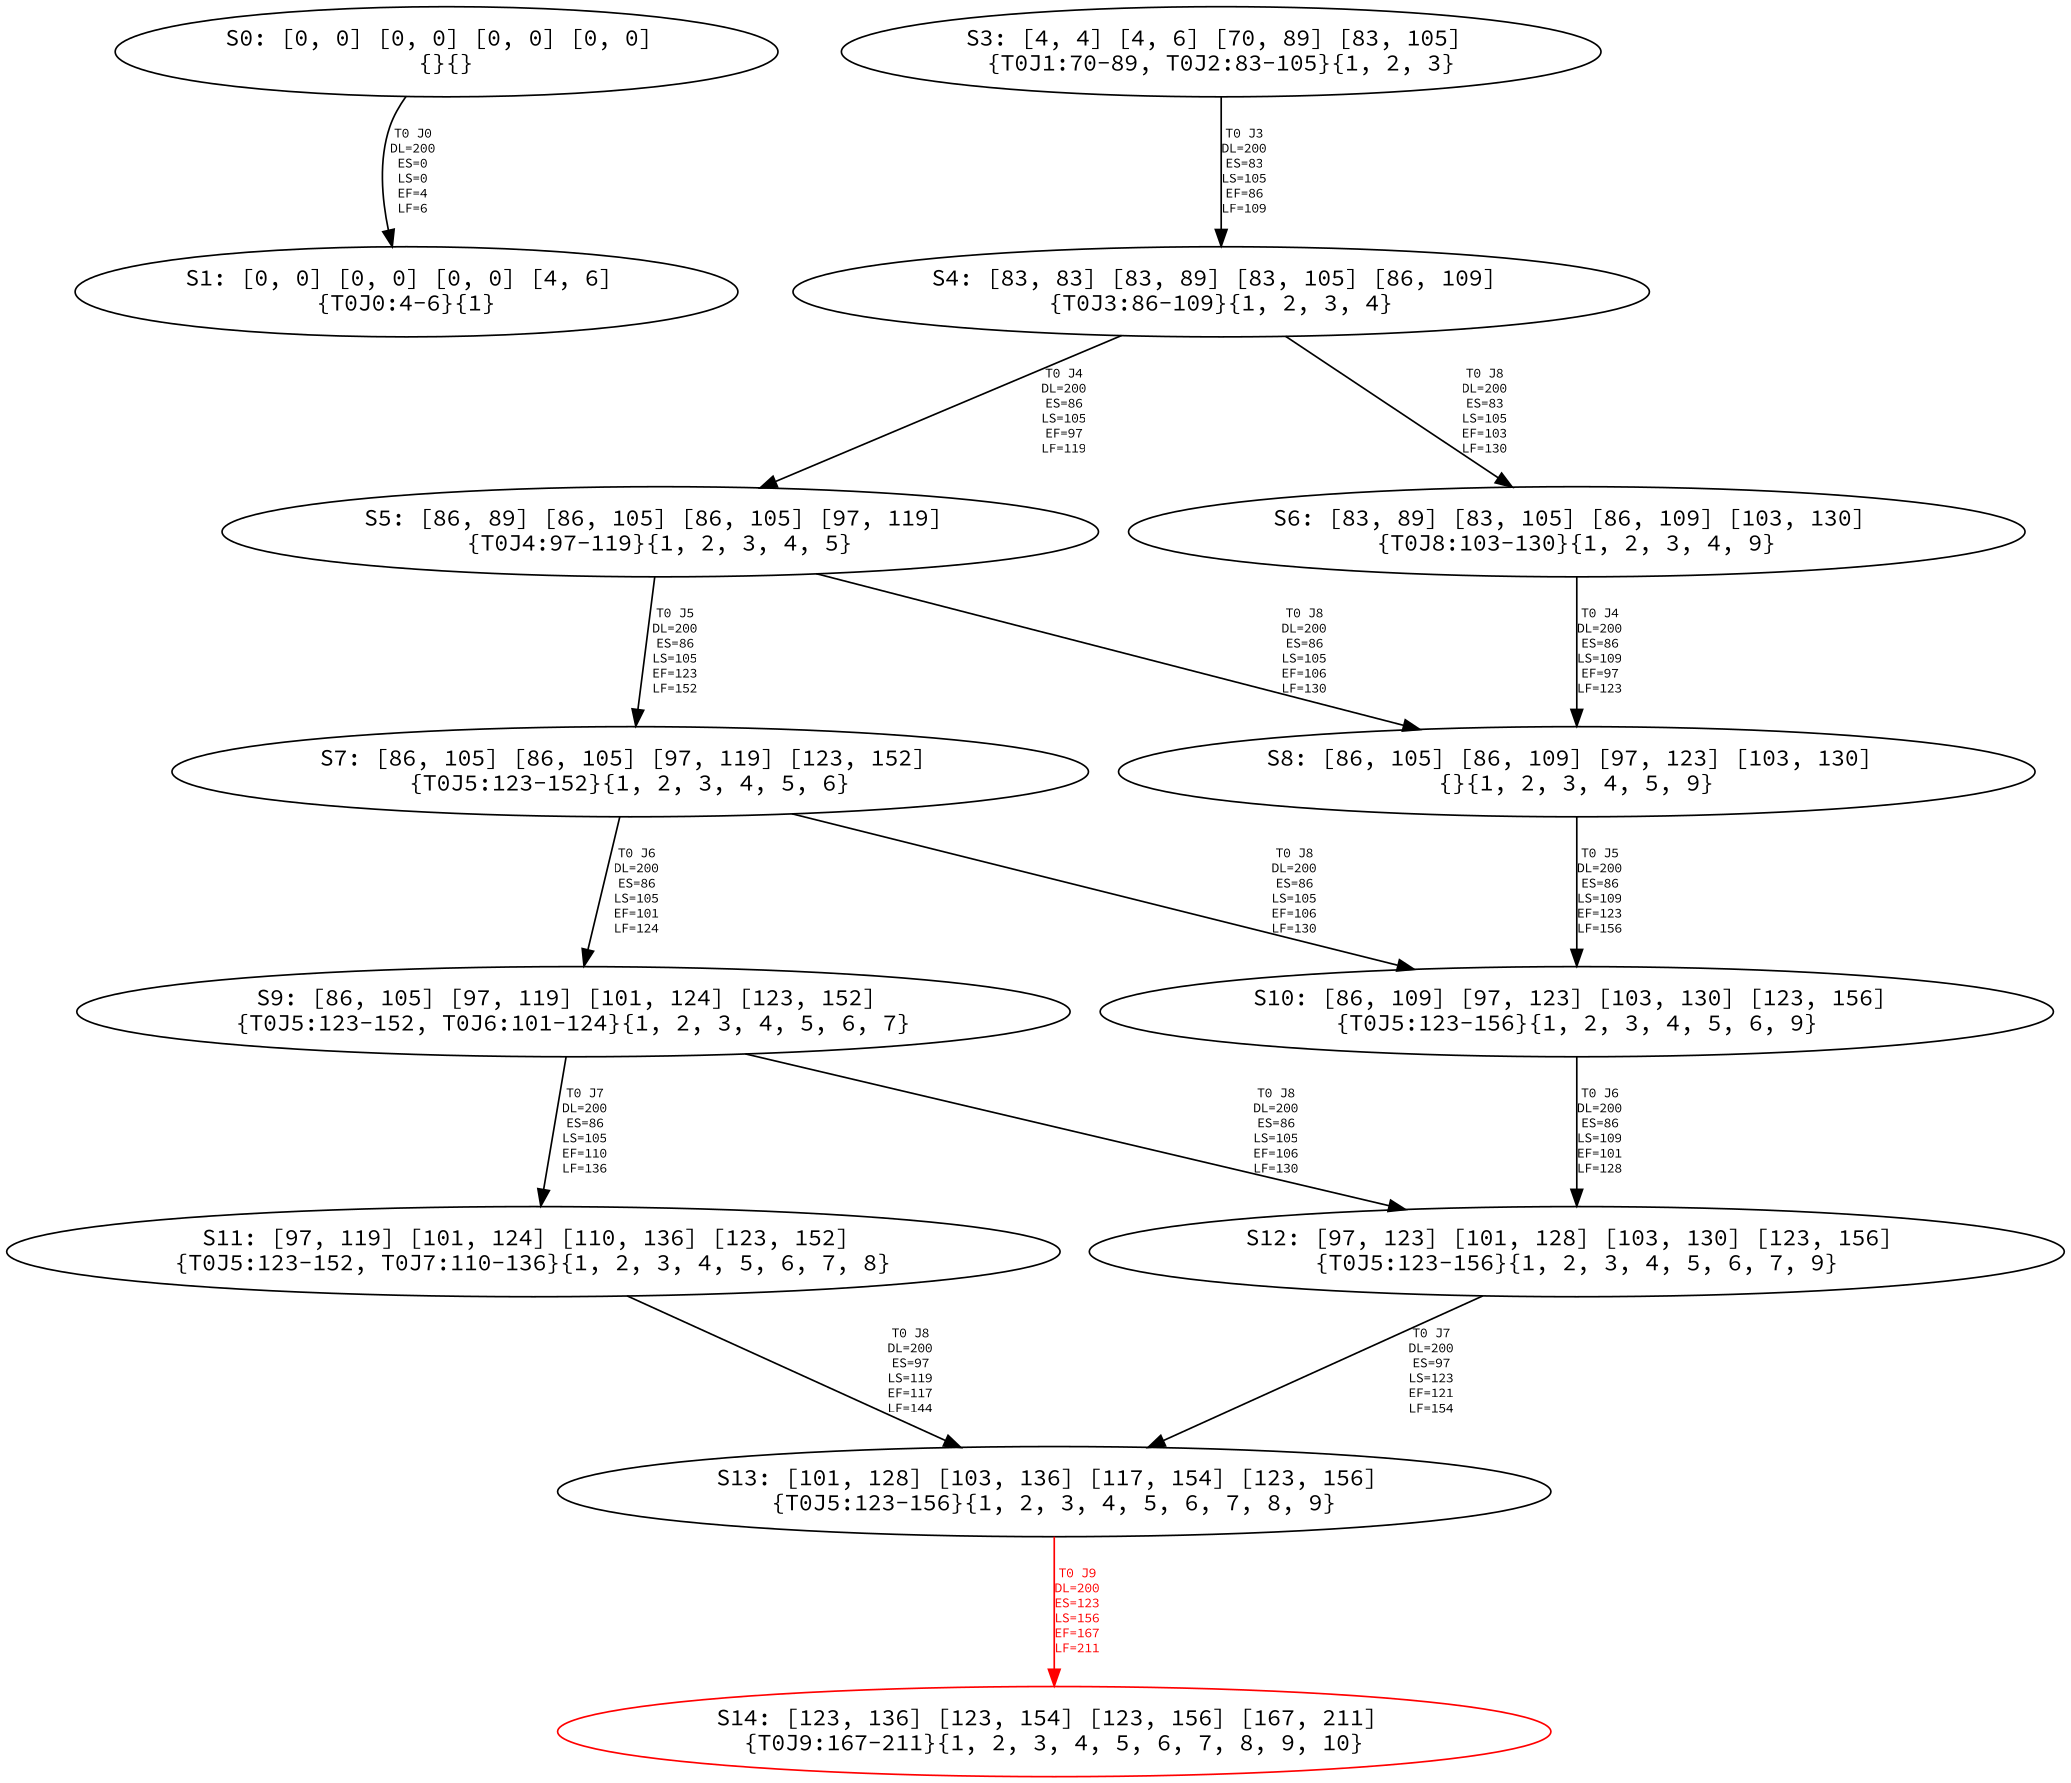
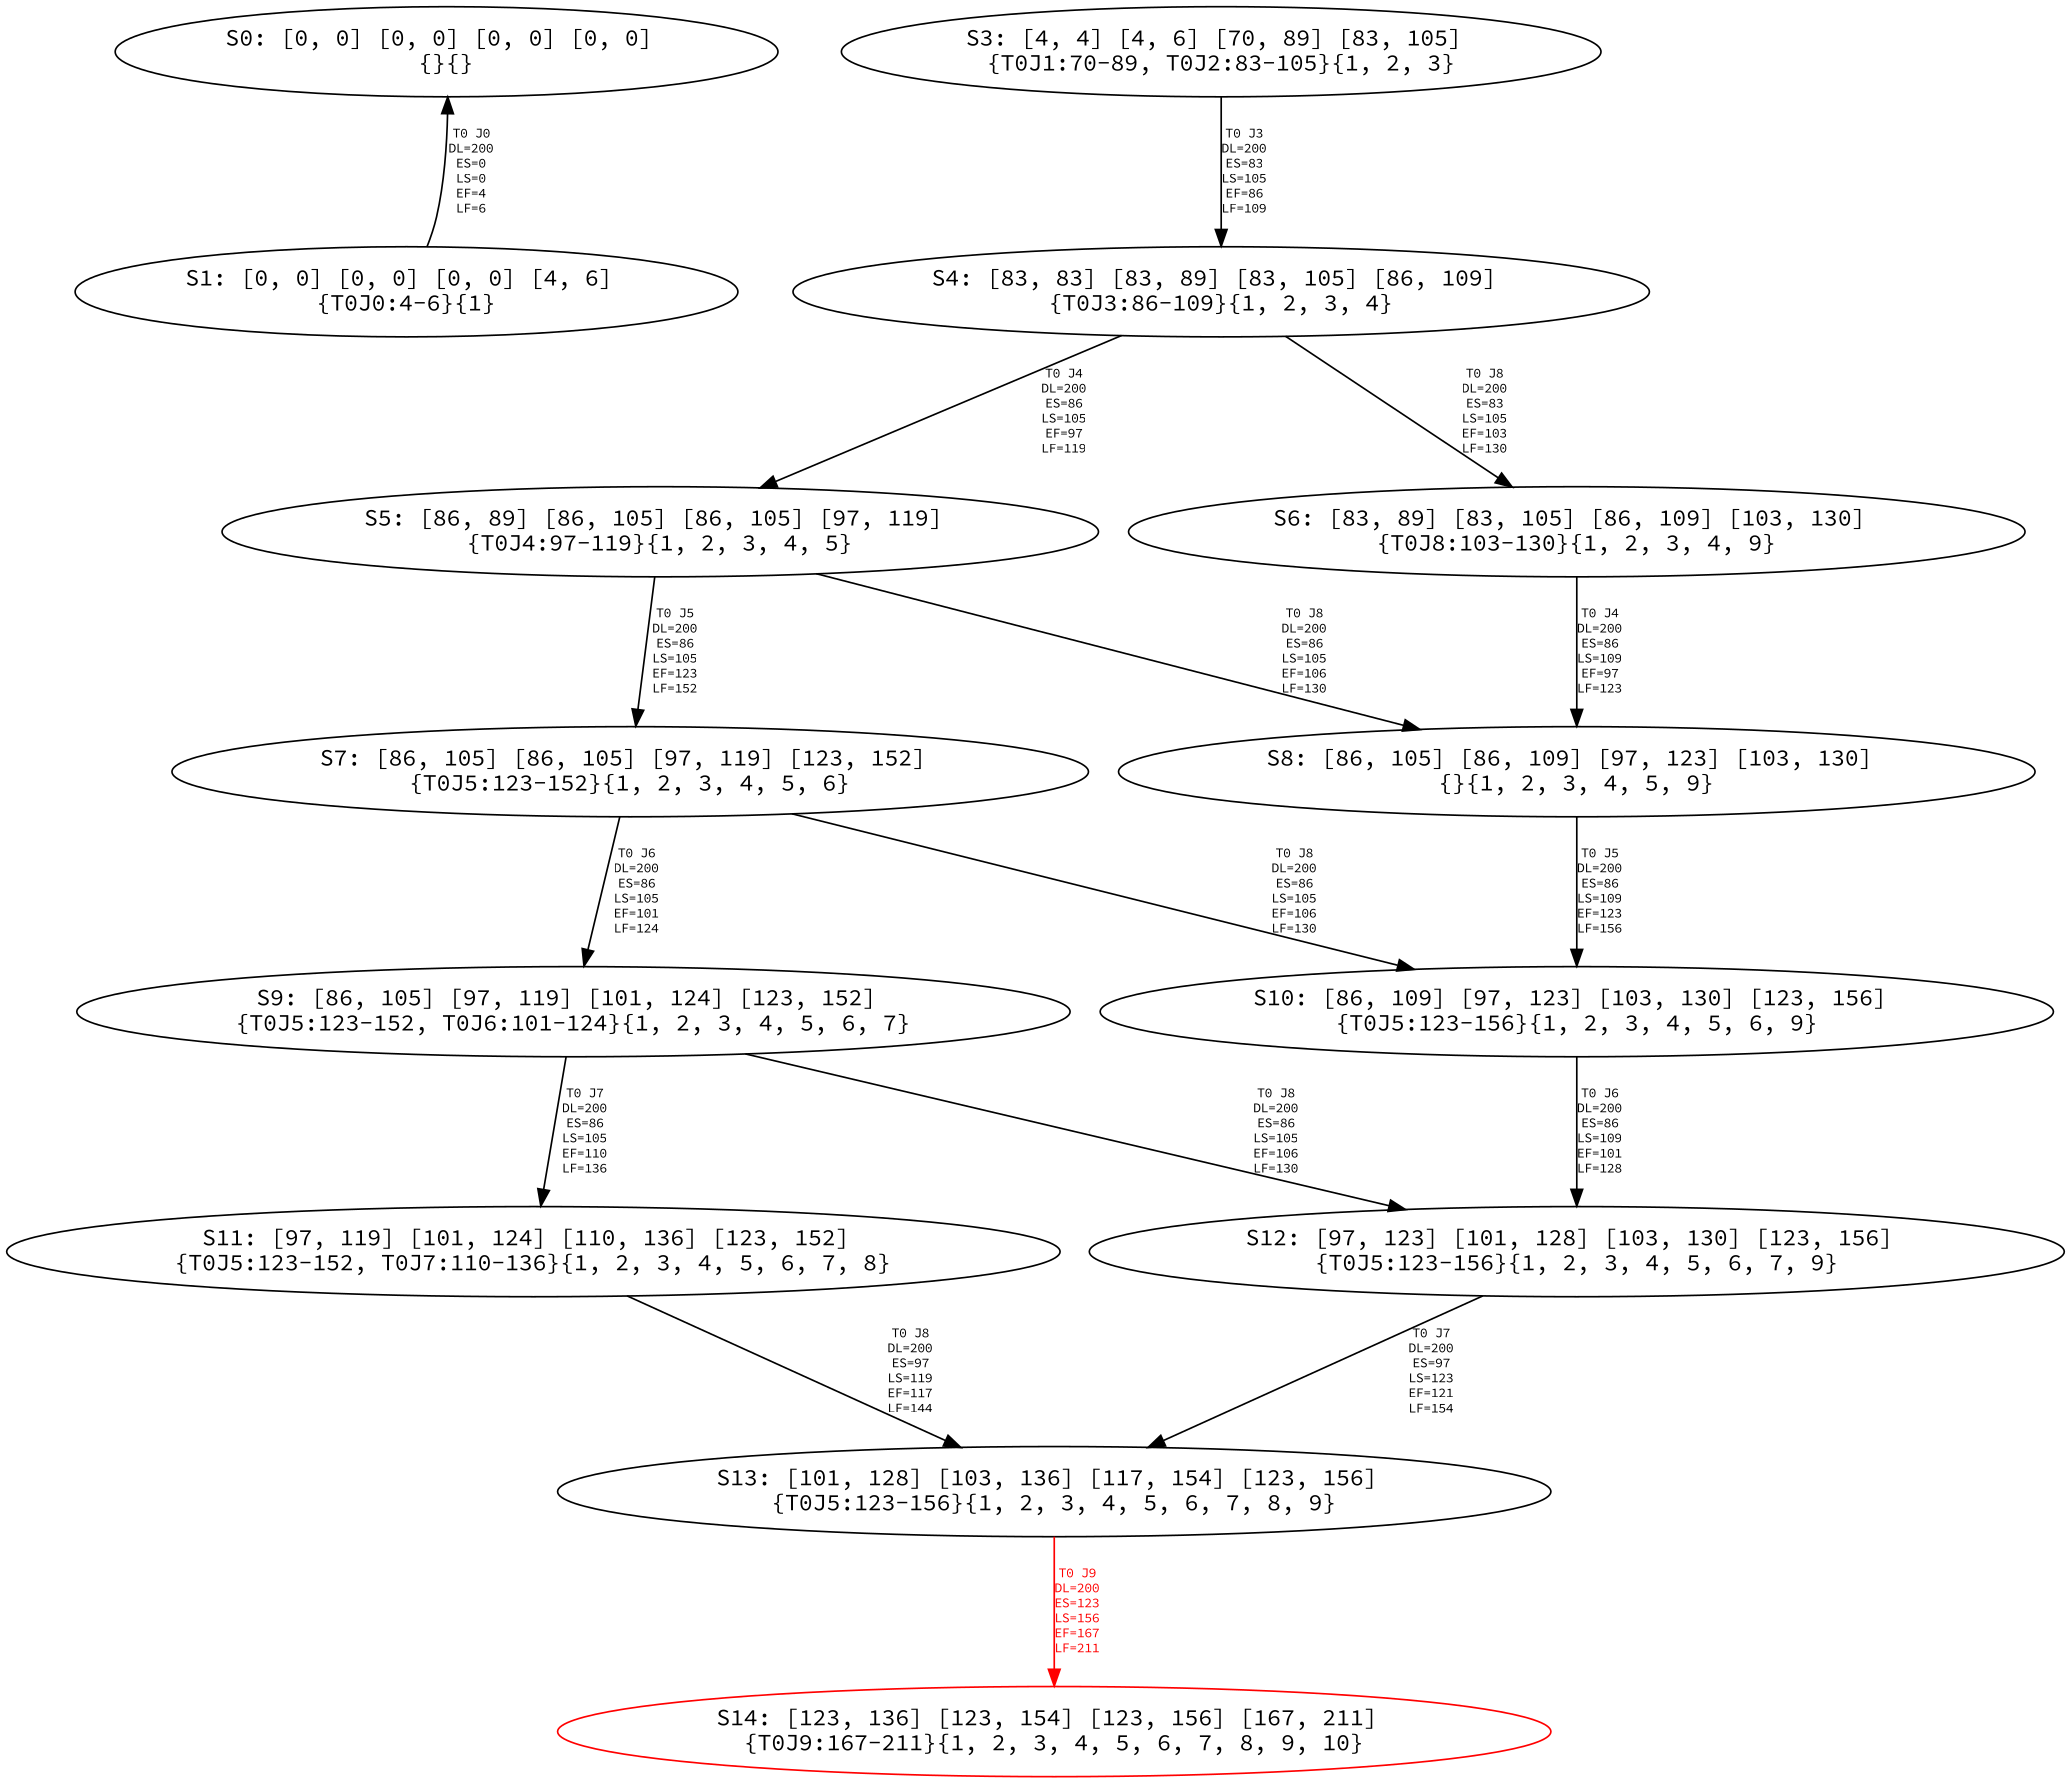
(383, 161) -> (443, 181)
